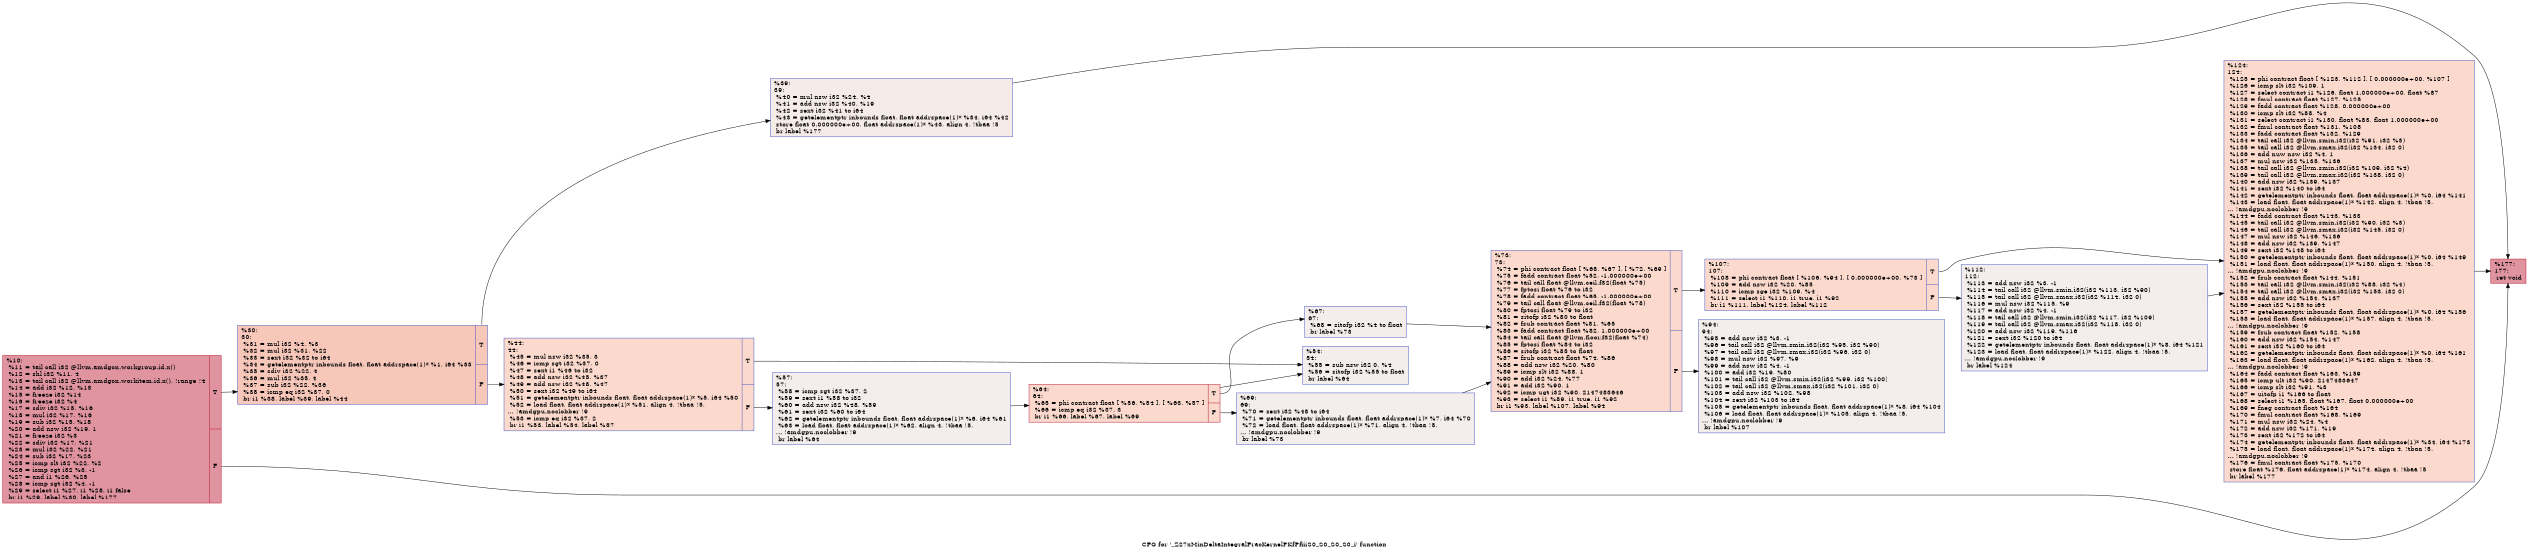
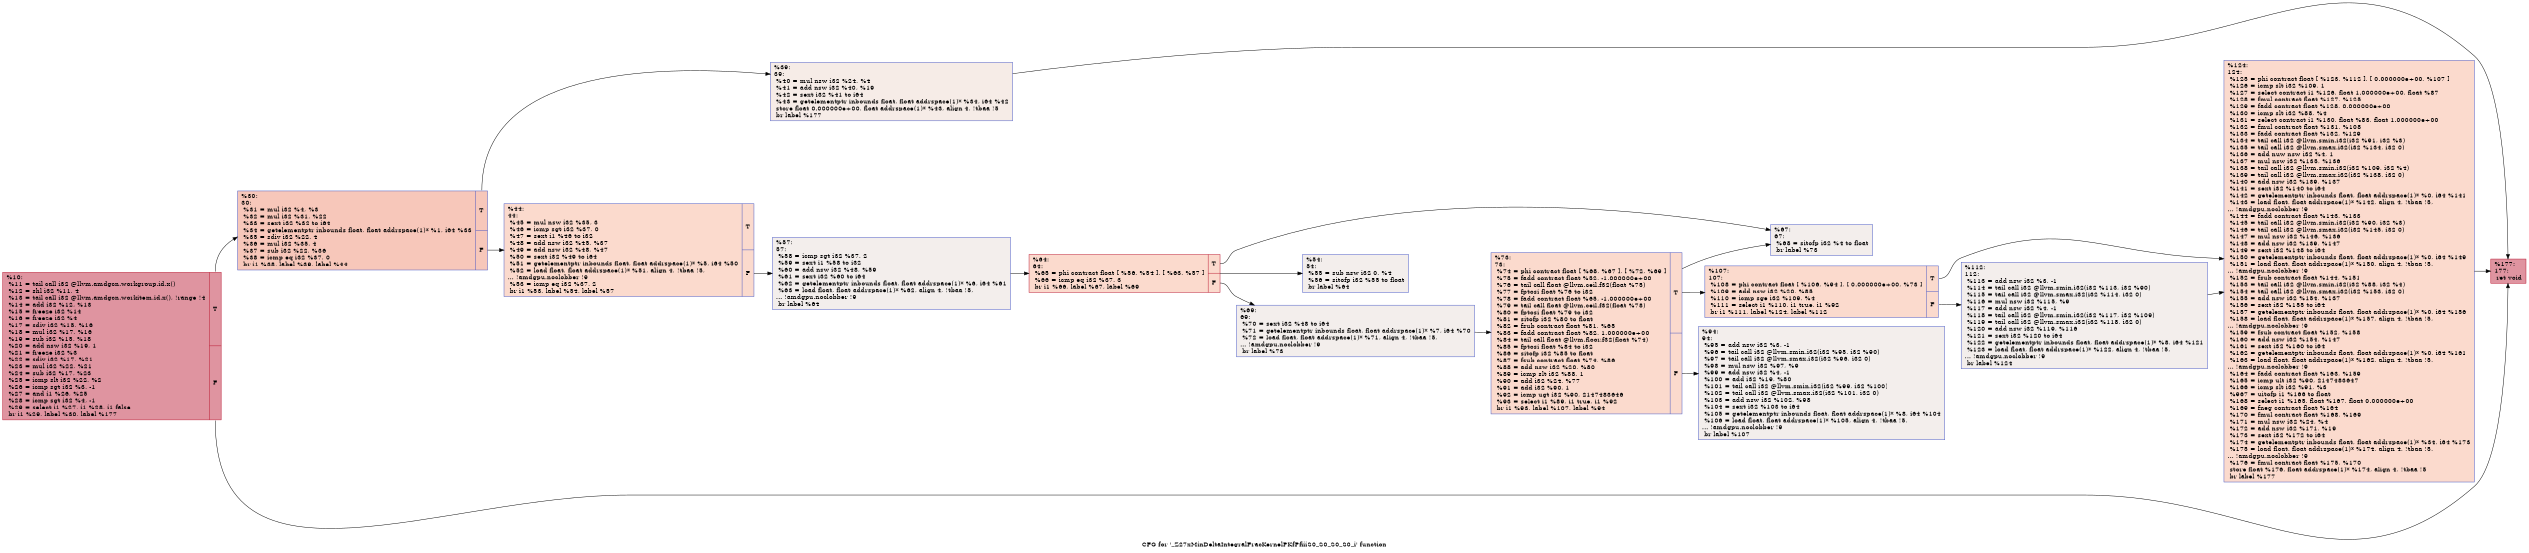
(1447, 325) -> (1723, 254)
(1026, 362) -> none
(2279, 394) -> (2279, 394)
